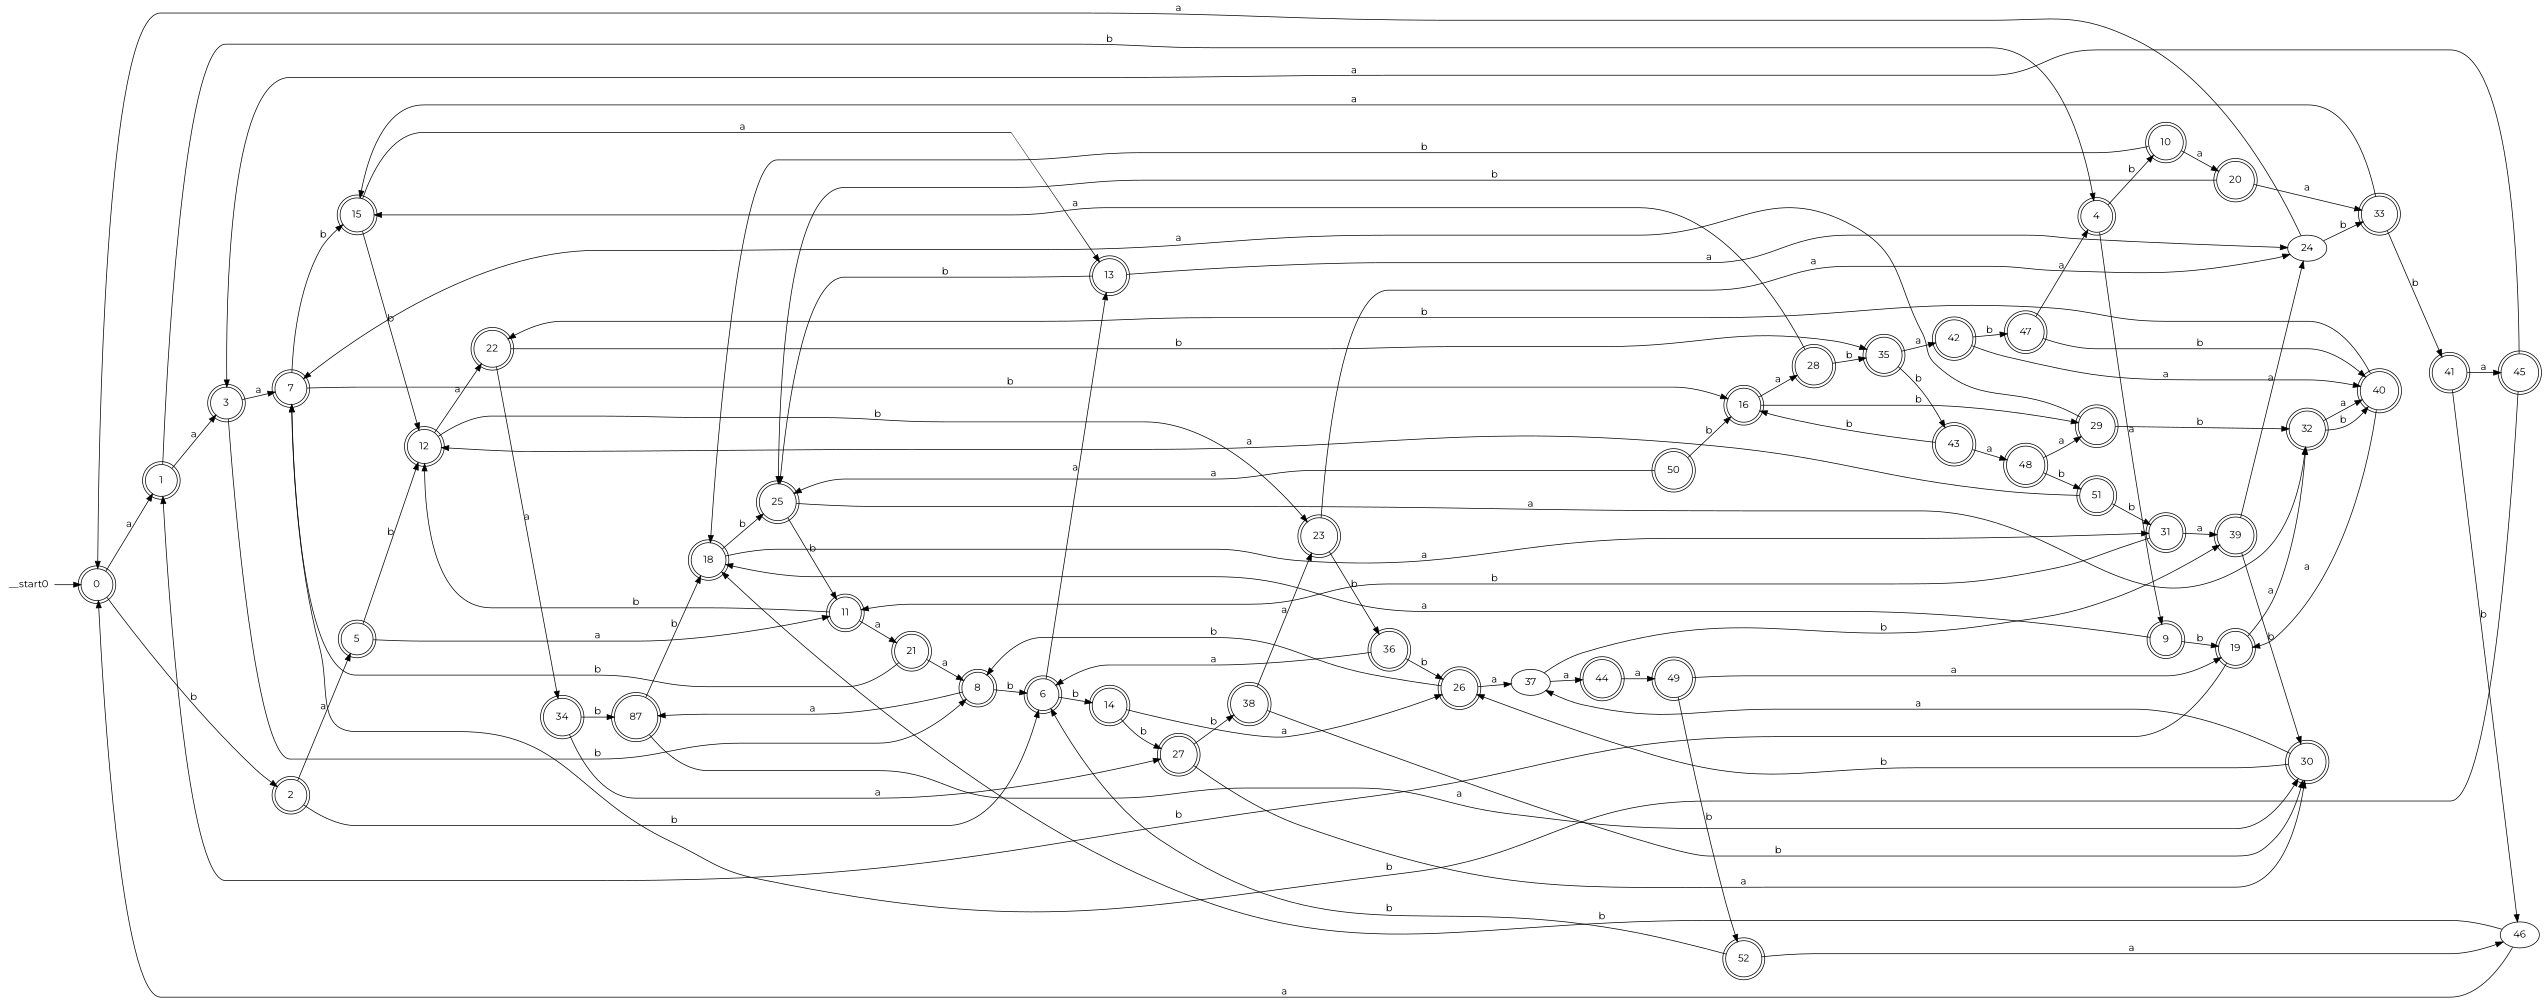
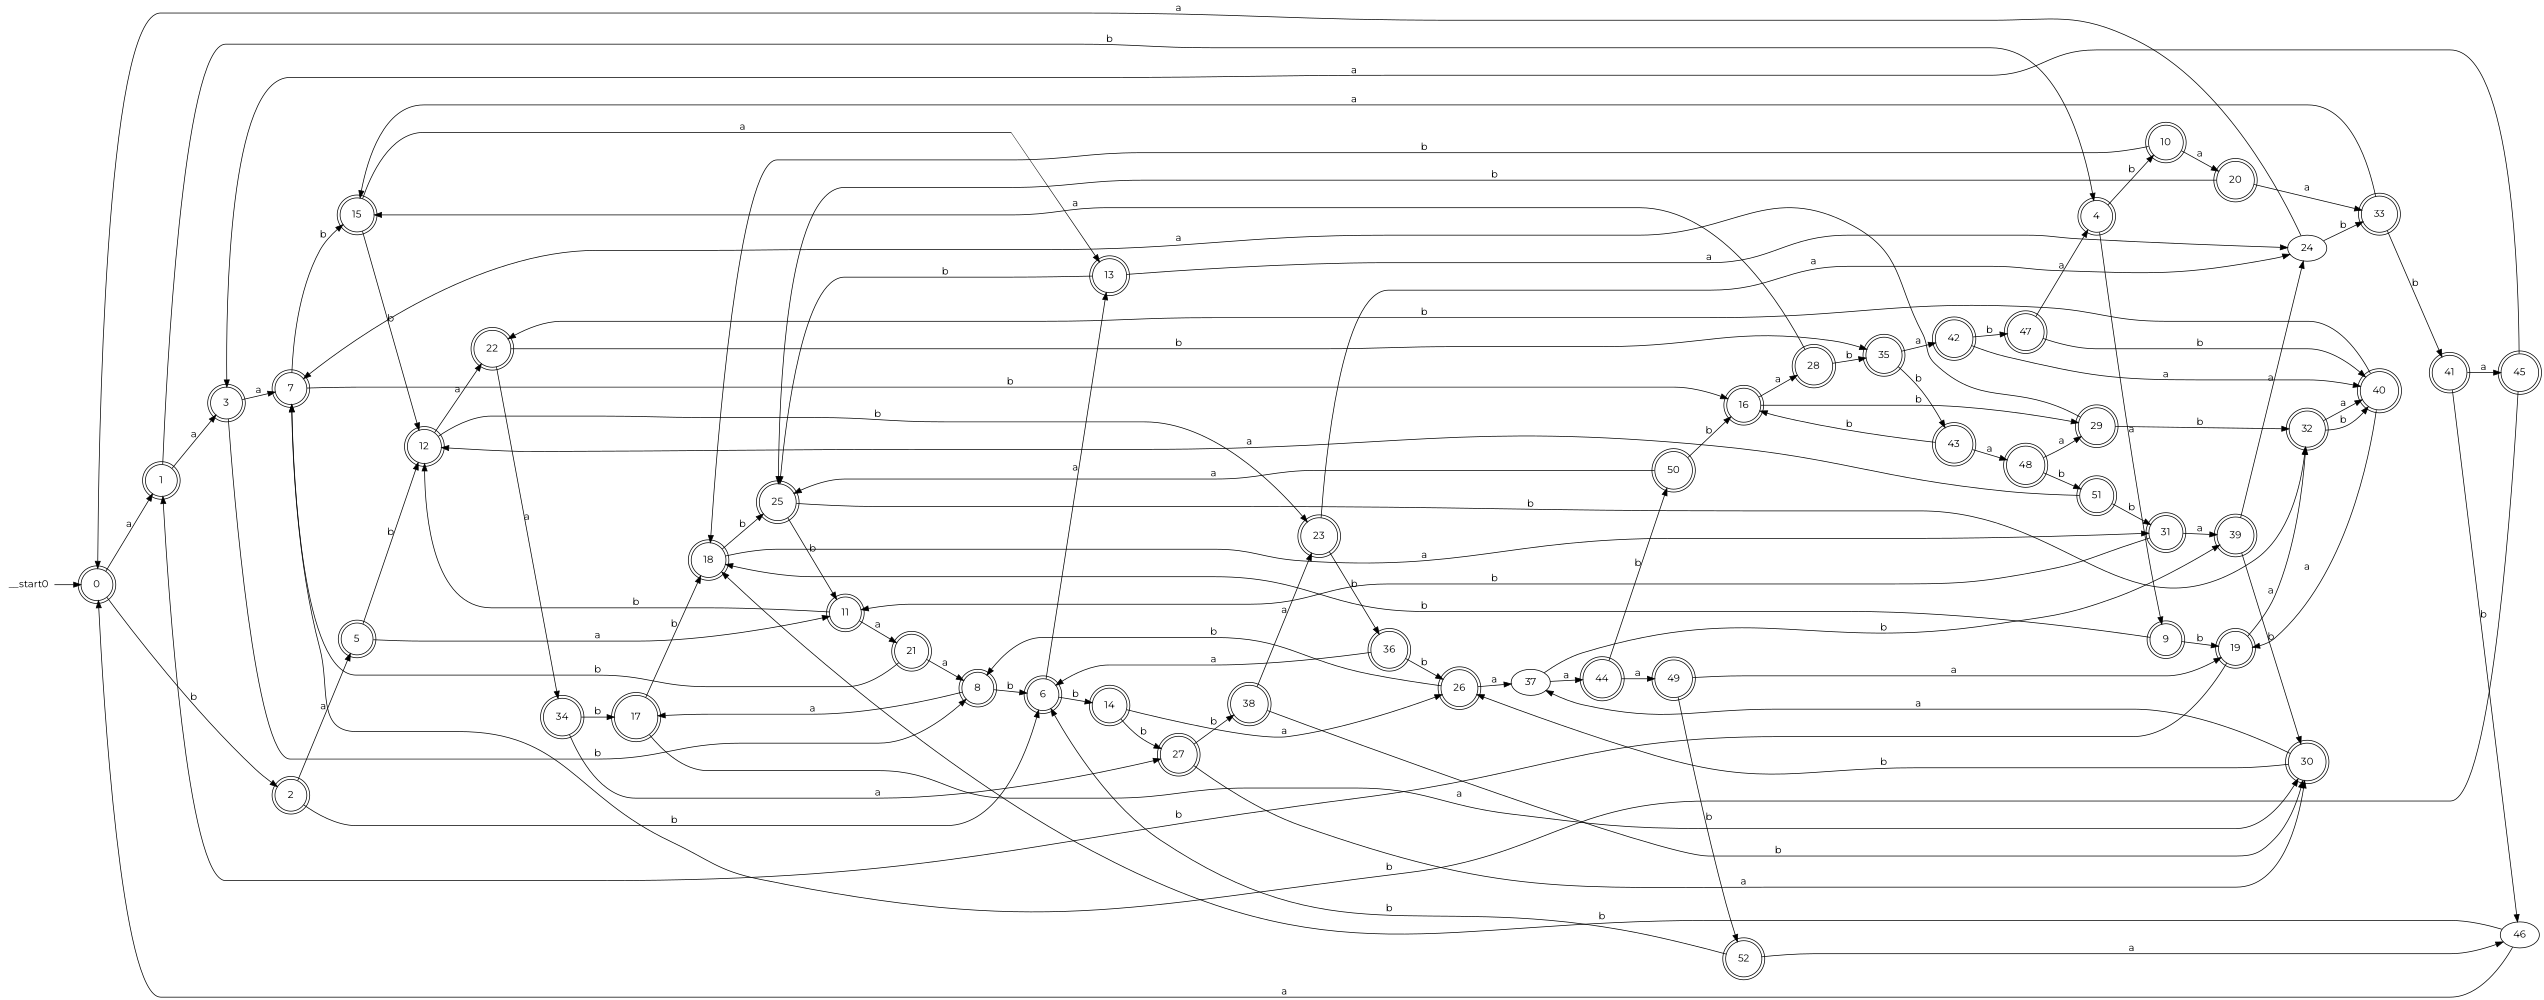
(1531, 504) -> (1531, 504)
none -> (1637, 578)
(1424, 606) -> (1424, 606)
(636, 717) -> (636, 717)
